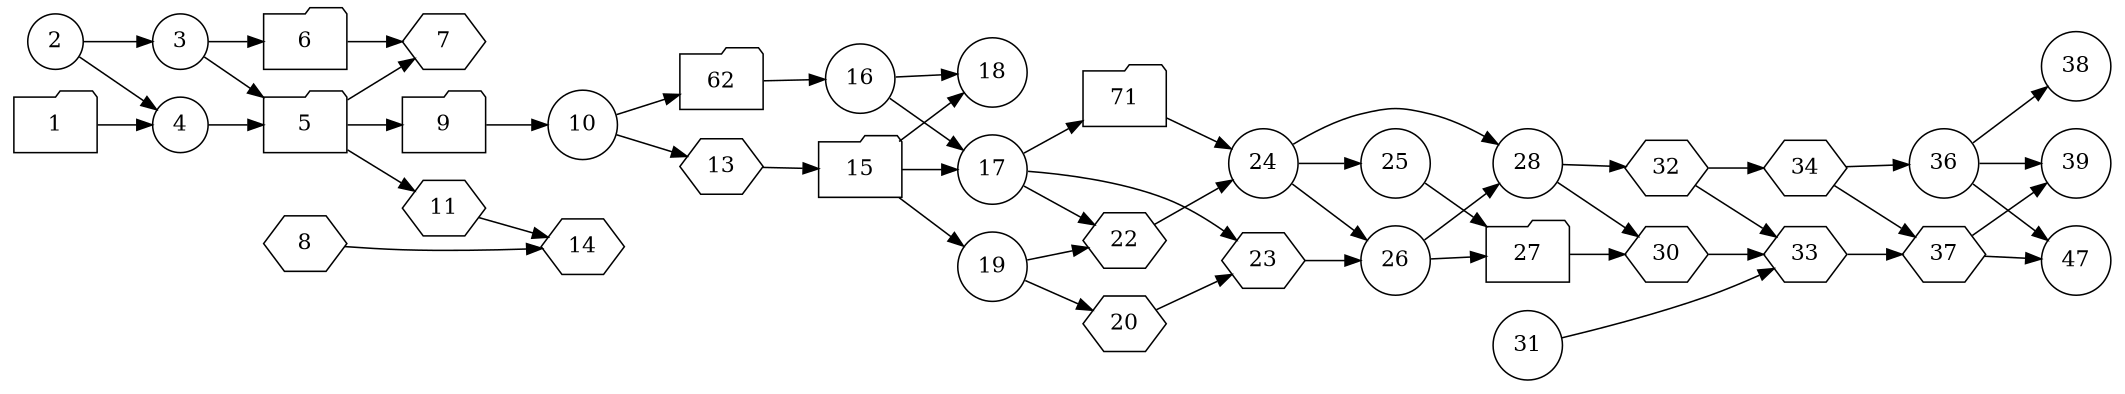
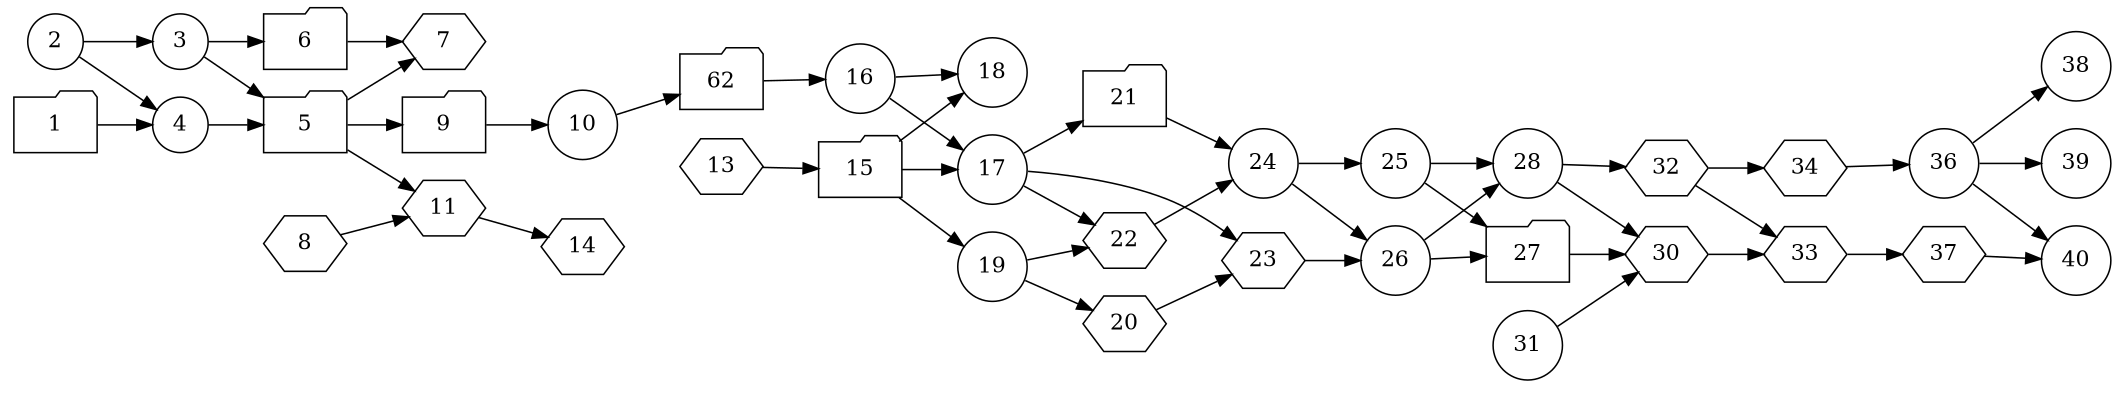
(1125, 99) -> (1125, 99)
(1388, 109) -> (1454, 163)
(644, 143) -> none
(1868, 207) -> none
(2000, 216) -> none
(436, 250) -> (367, 228)
(2076, 261) -> (2076, 261)
(1662, 311) -> (1591, 304)
